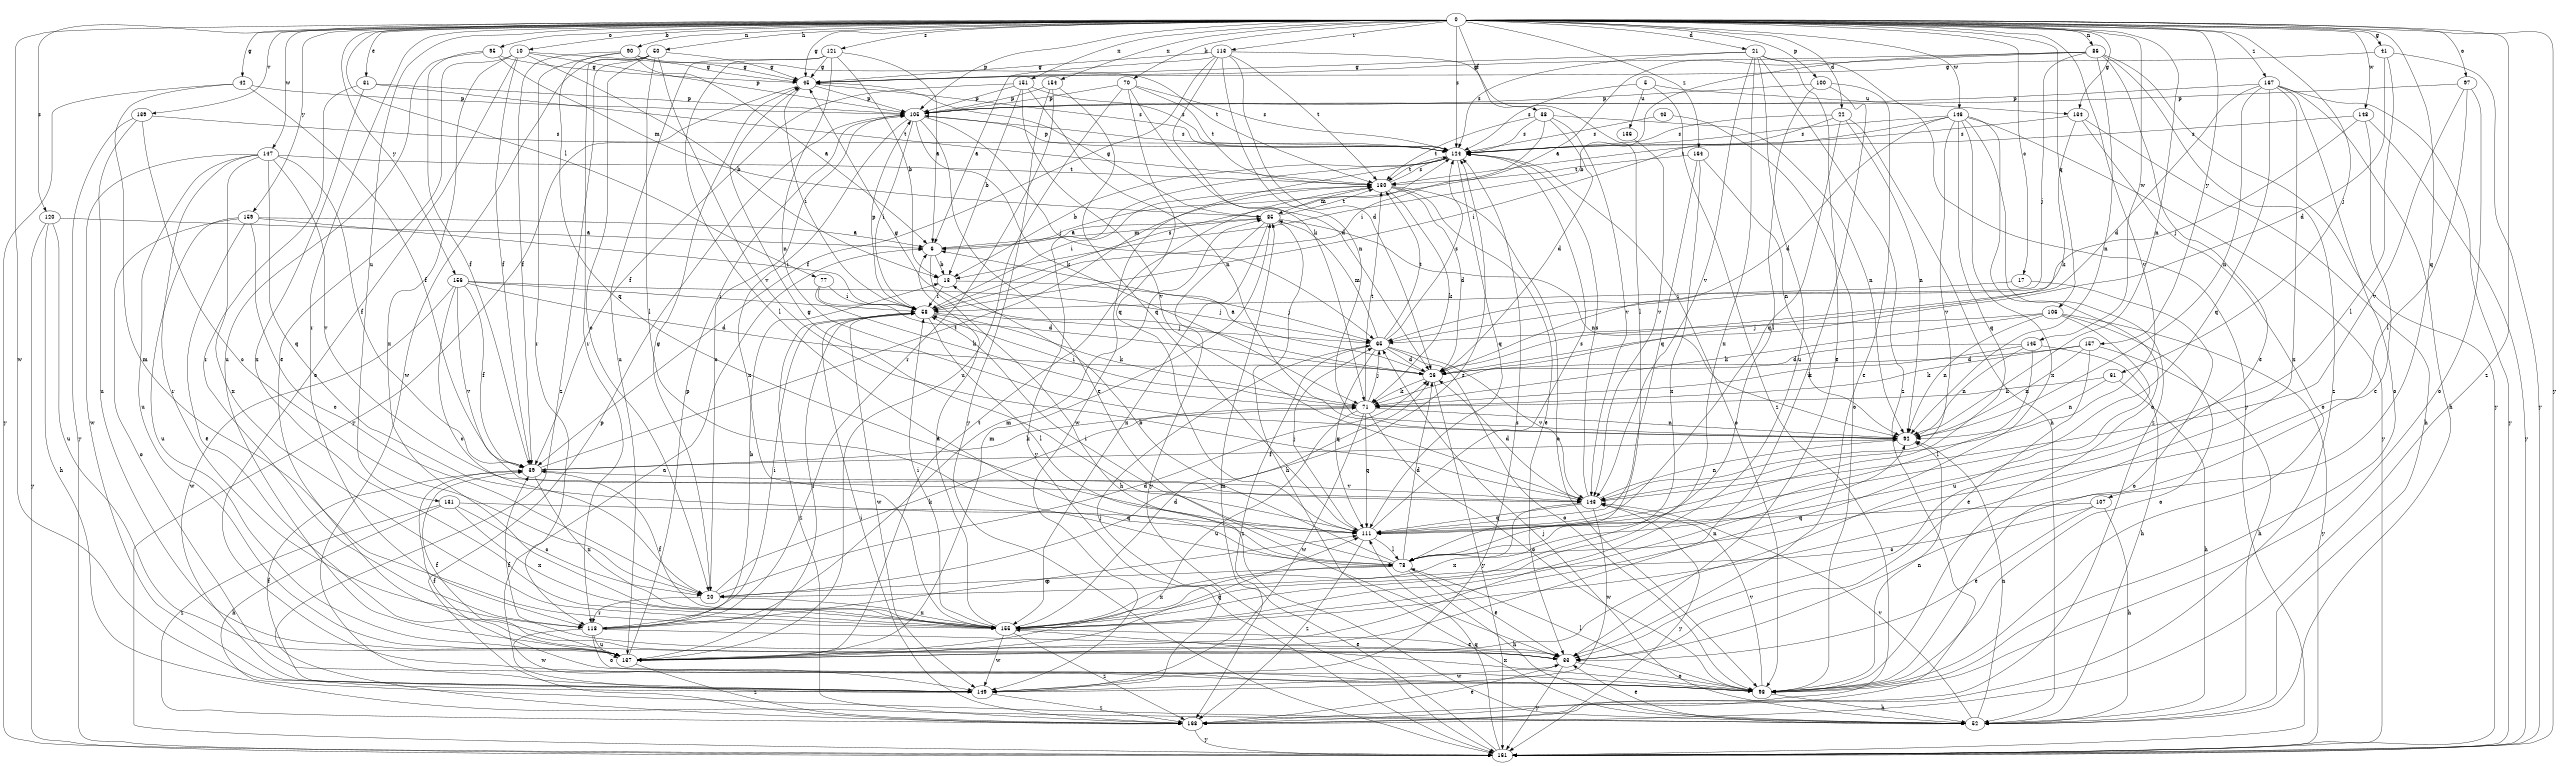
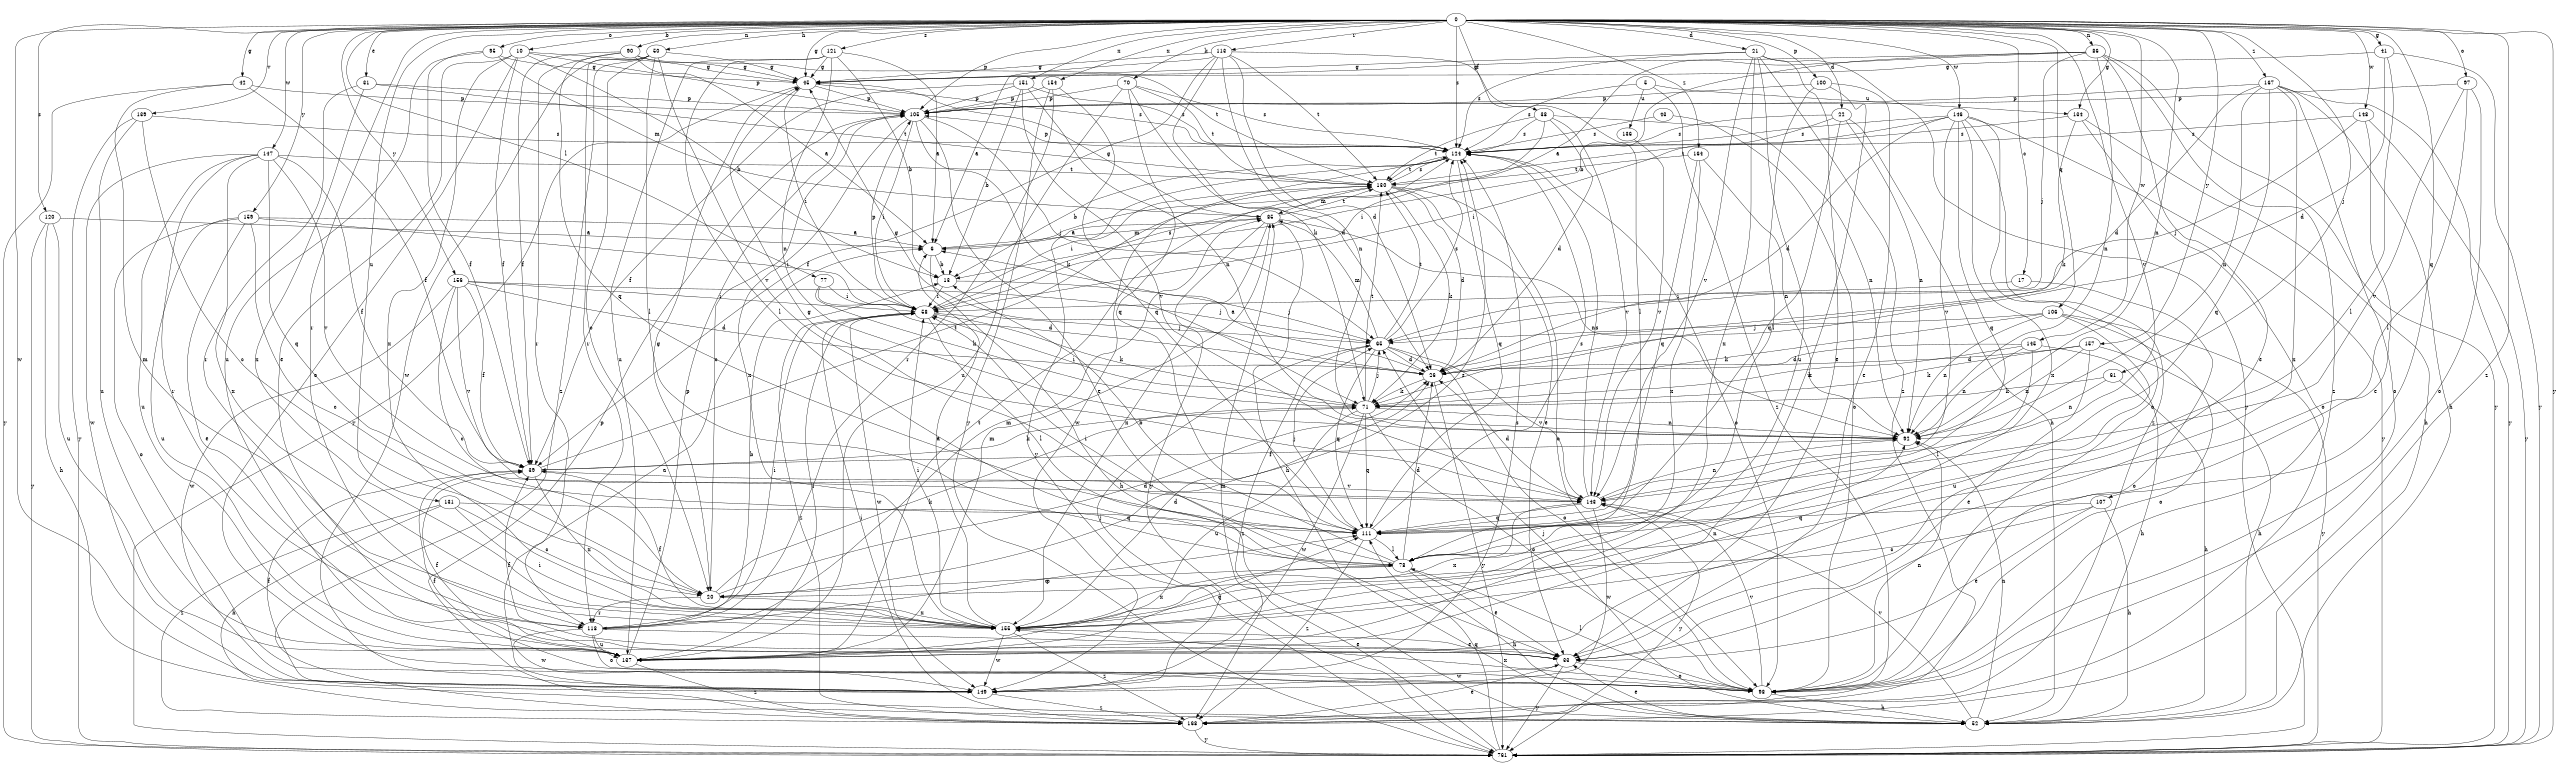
(1171, 140) -> none
(540, 566) -> (540, 566)
(1502, 756) -> (1502, 756)
